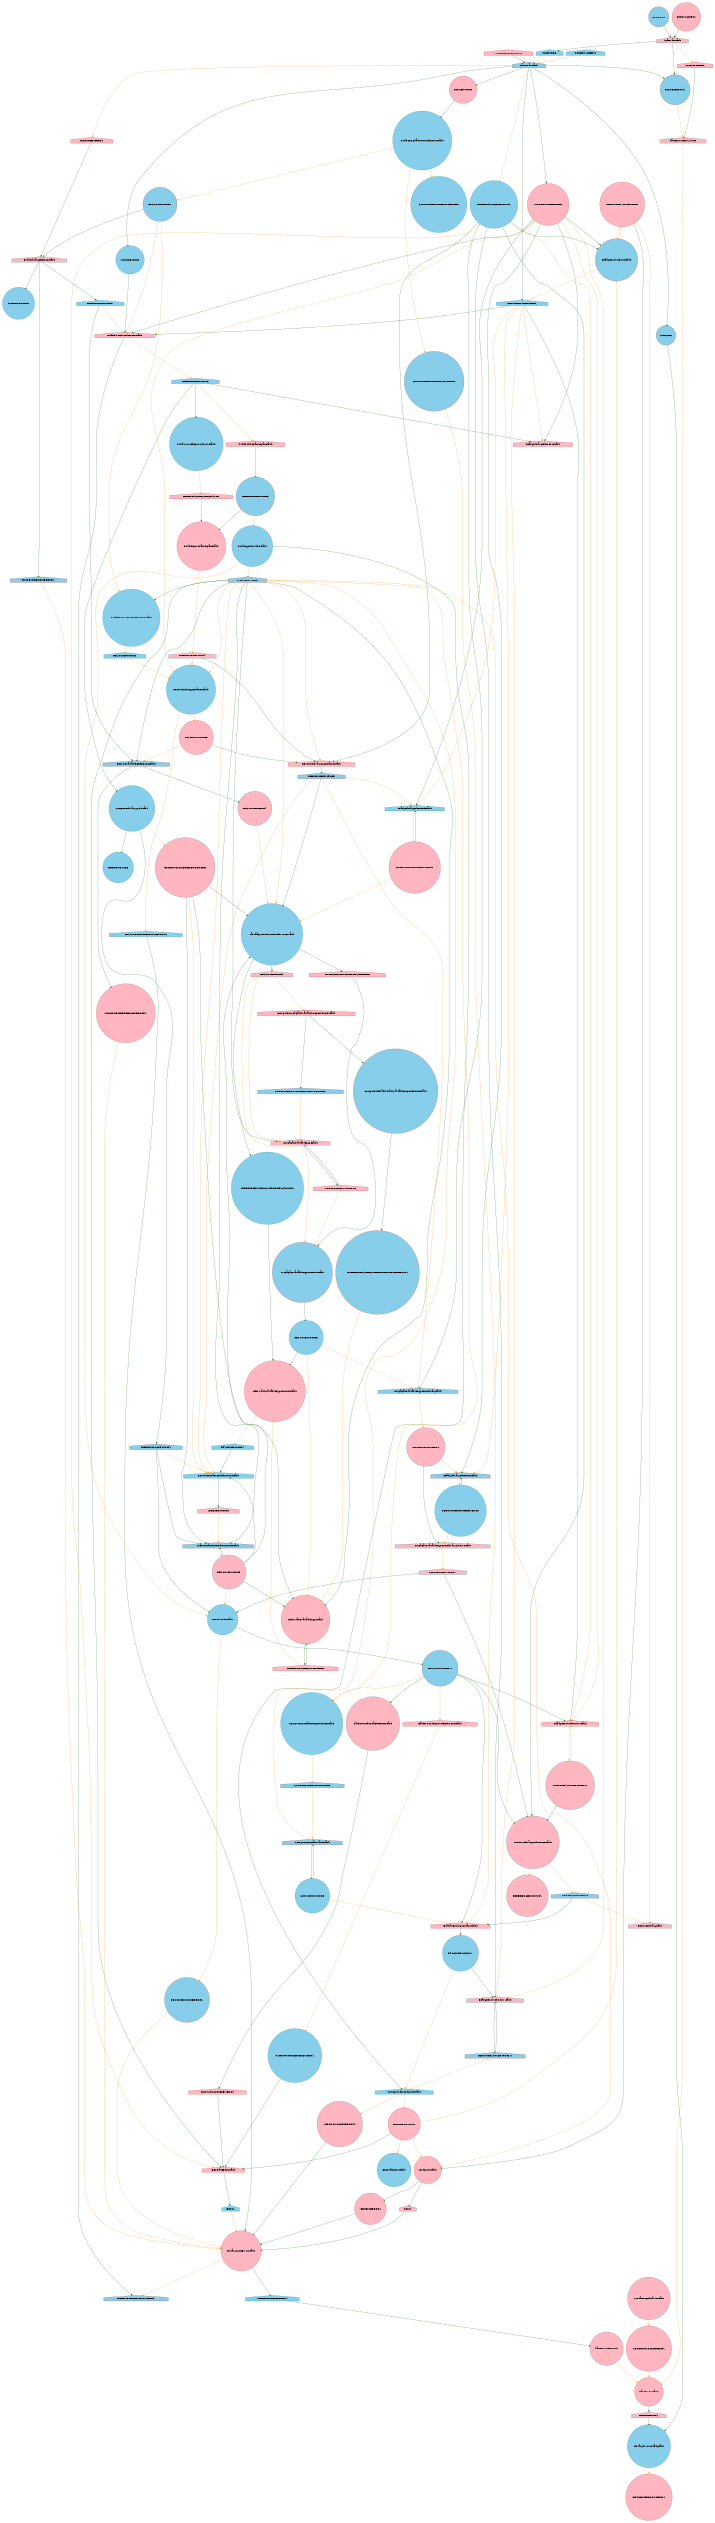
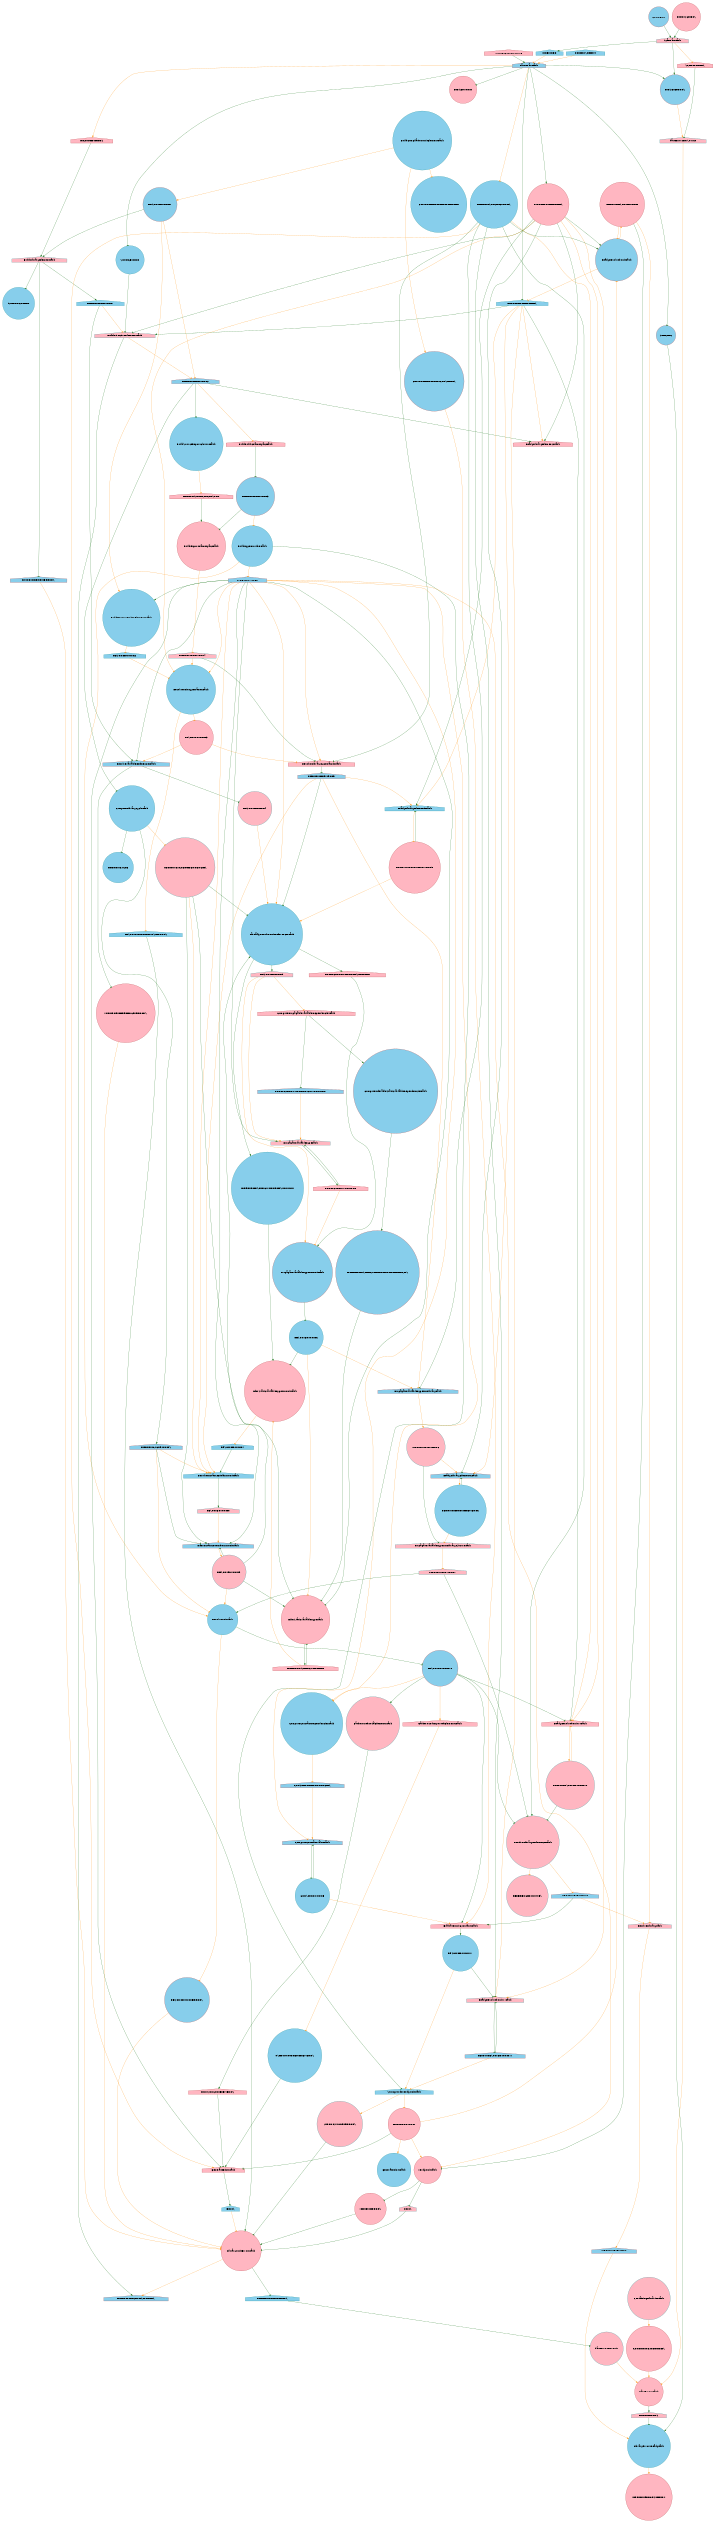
(448, 109) -> none
(147, 278) -> (179, 299)
(253, 757) -> (253, 757)
(301, 1116) -> (301, 1116)
(343, 1457) -> (343, 1457)
(218, 1511) -> (218, 1511)
(254, 1518) -> none
(158, 1541) -> (158, 1541)
none -> (614, 2251)
